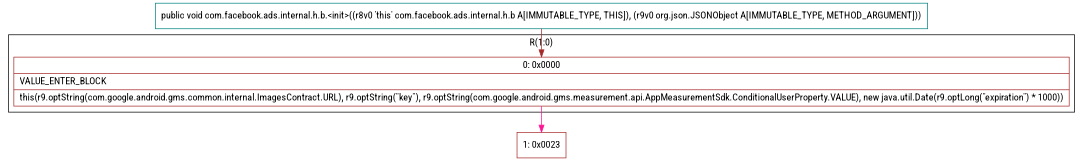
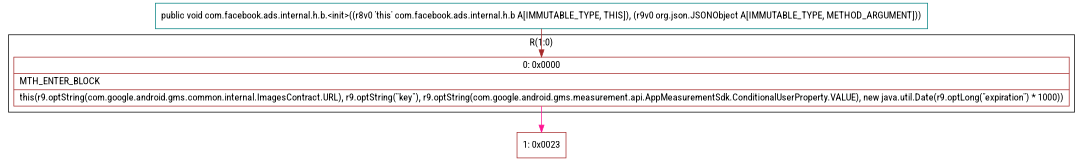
(63, 81) -> (60, 81)
